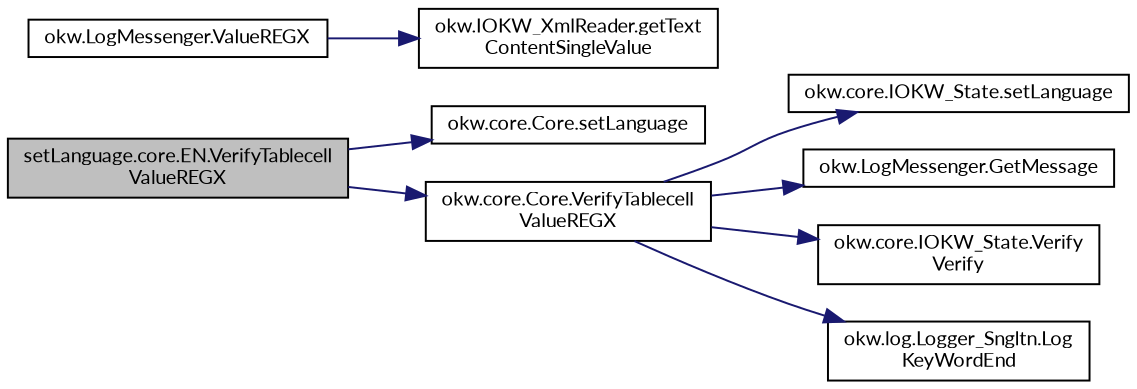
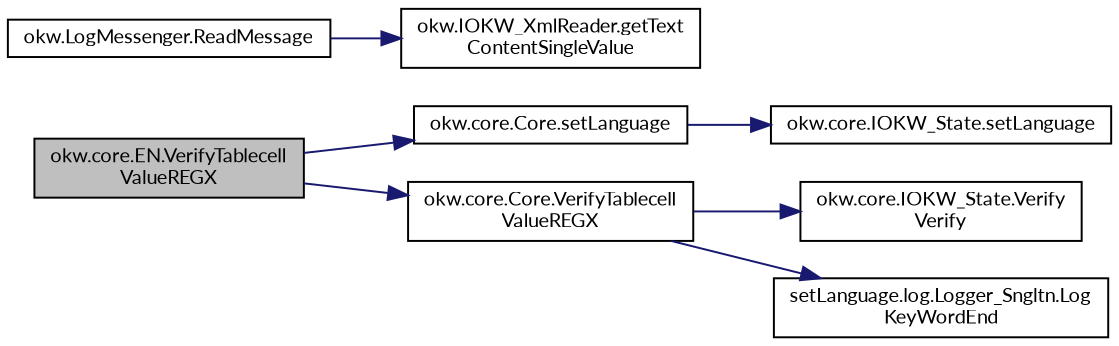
(178, 38) -> (169, 38)
(750, 147) -> (719, 125)
(178, 168) -> (169, 168)
(959, 168) -> none
(959, 351) -> (941, 308)
